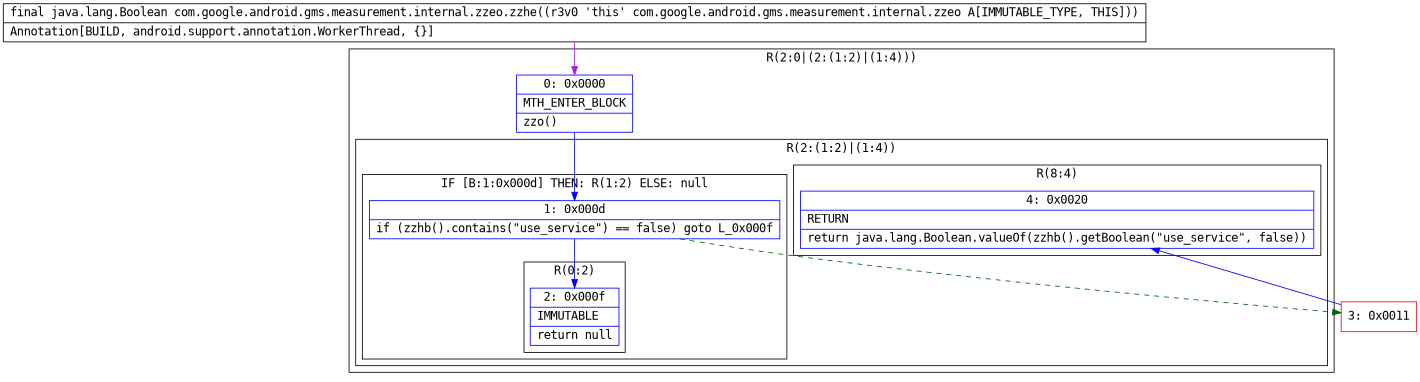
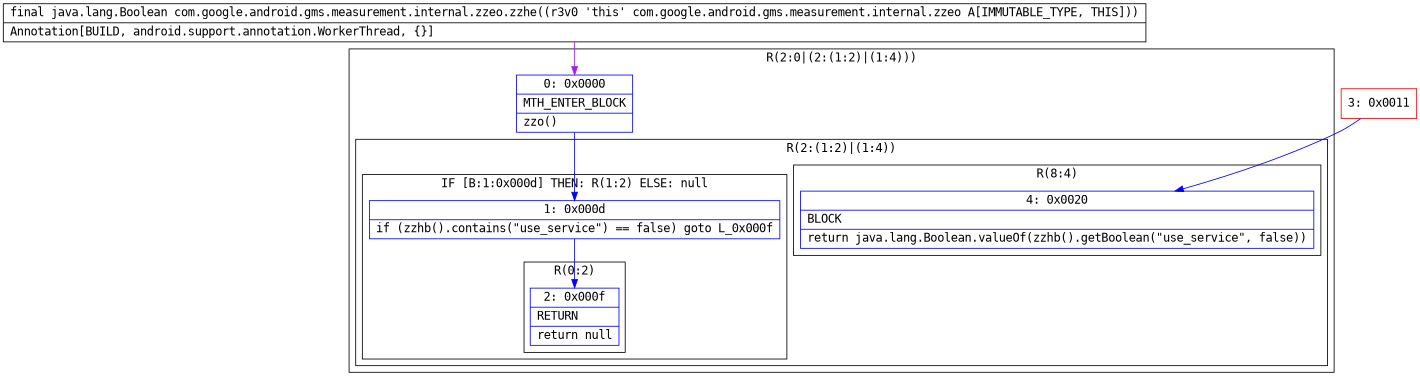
(828, 219) -> (825, 219)
(1006, 281) -> none
(568, 316) -> (558, 316)
